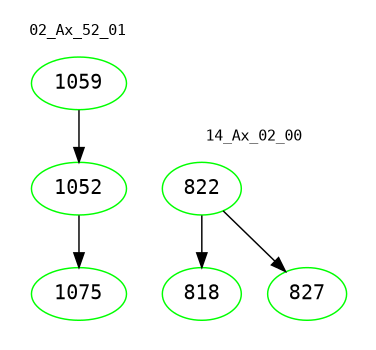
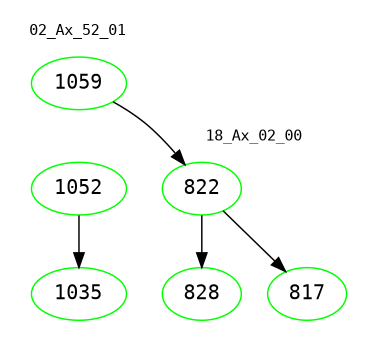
(79, 129) -> (160, 137)
(254, 137) -> (254, 137)
(79, 294) -> (79, 294)
(202, 294) -> (202, 294)
(307, 294) -> (307, 294)
